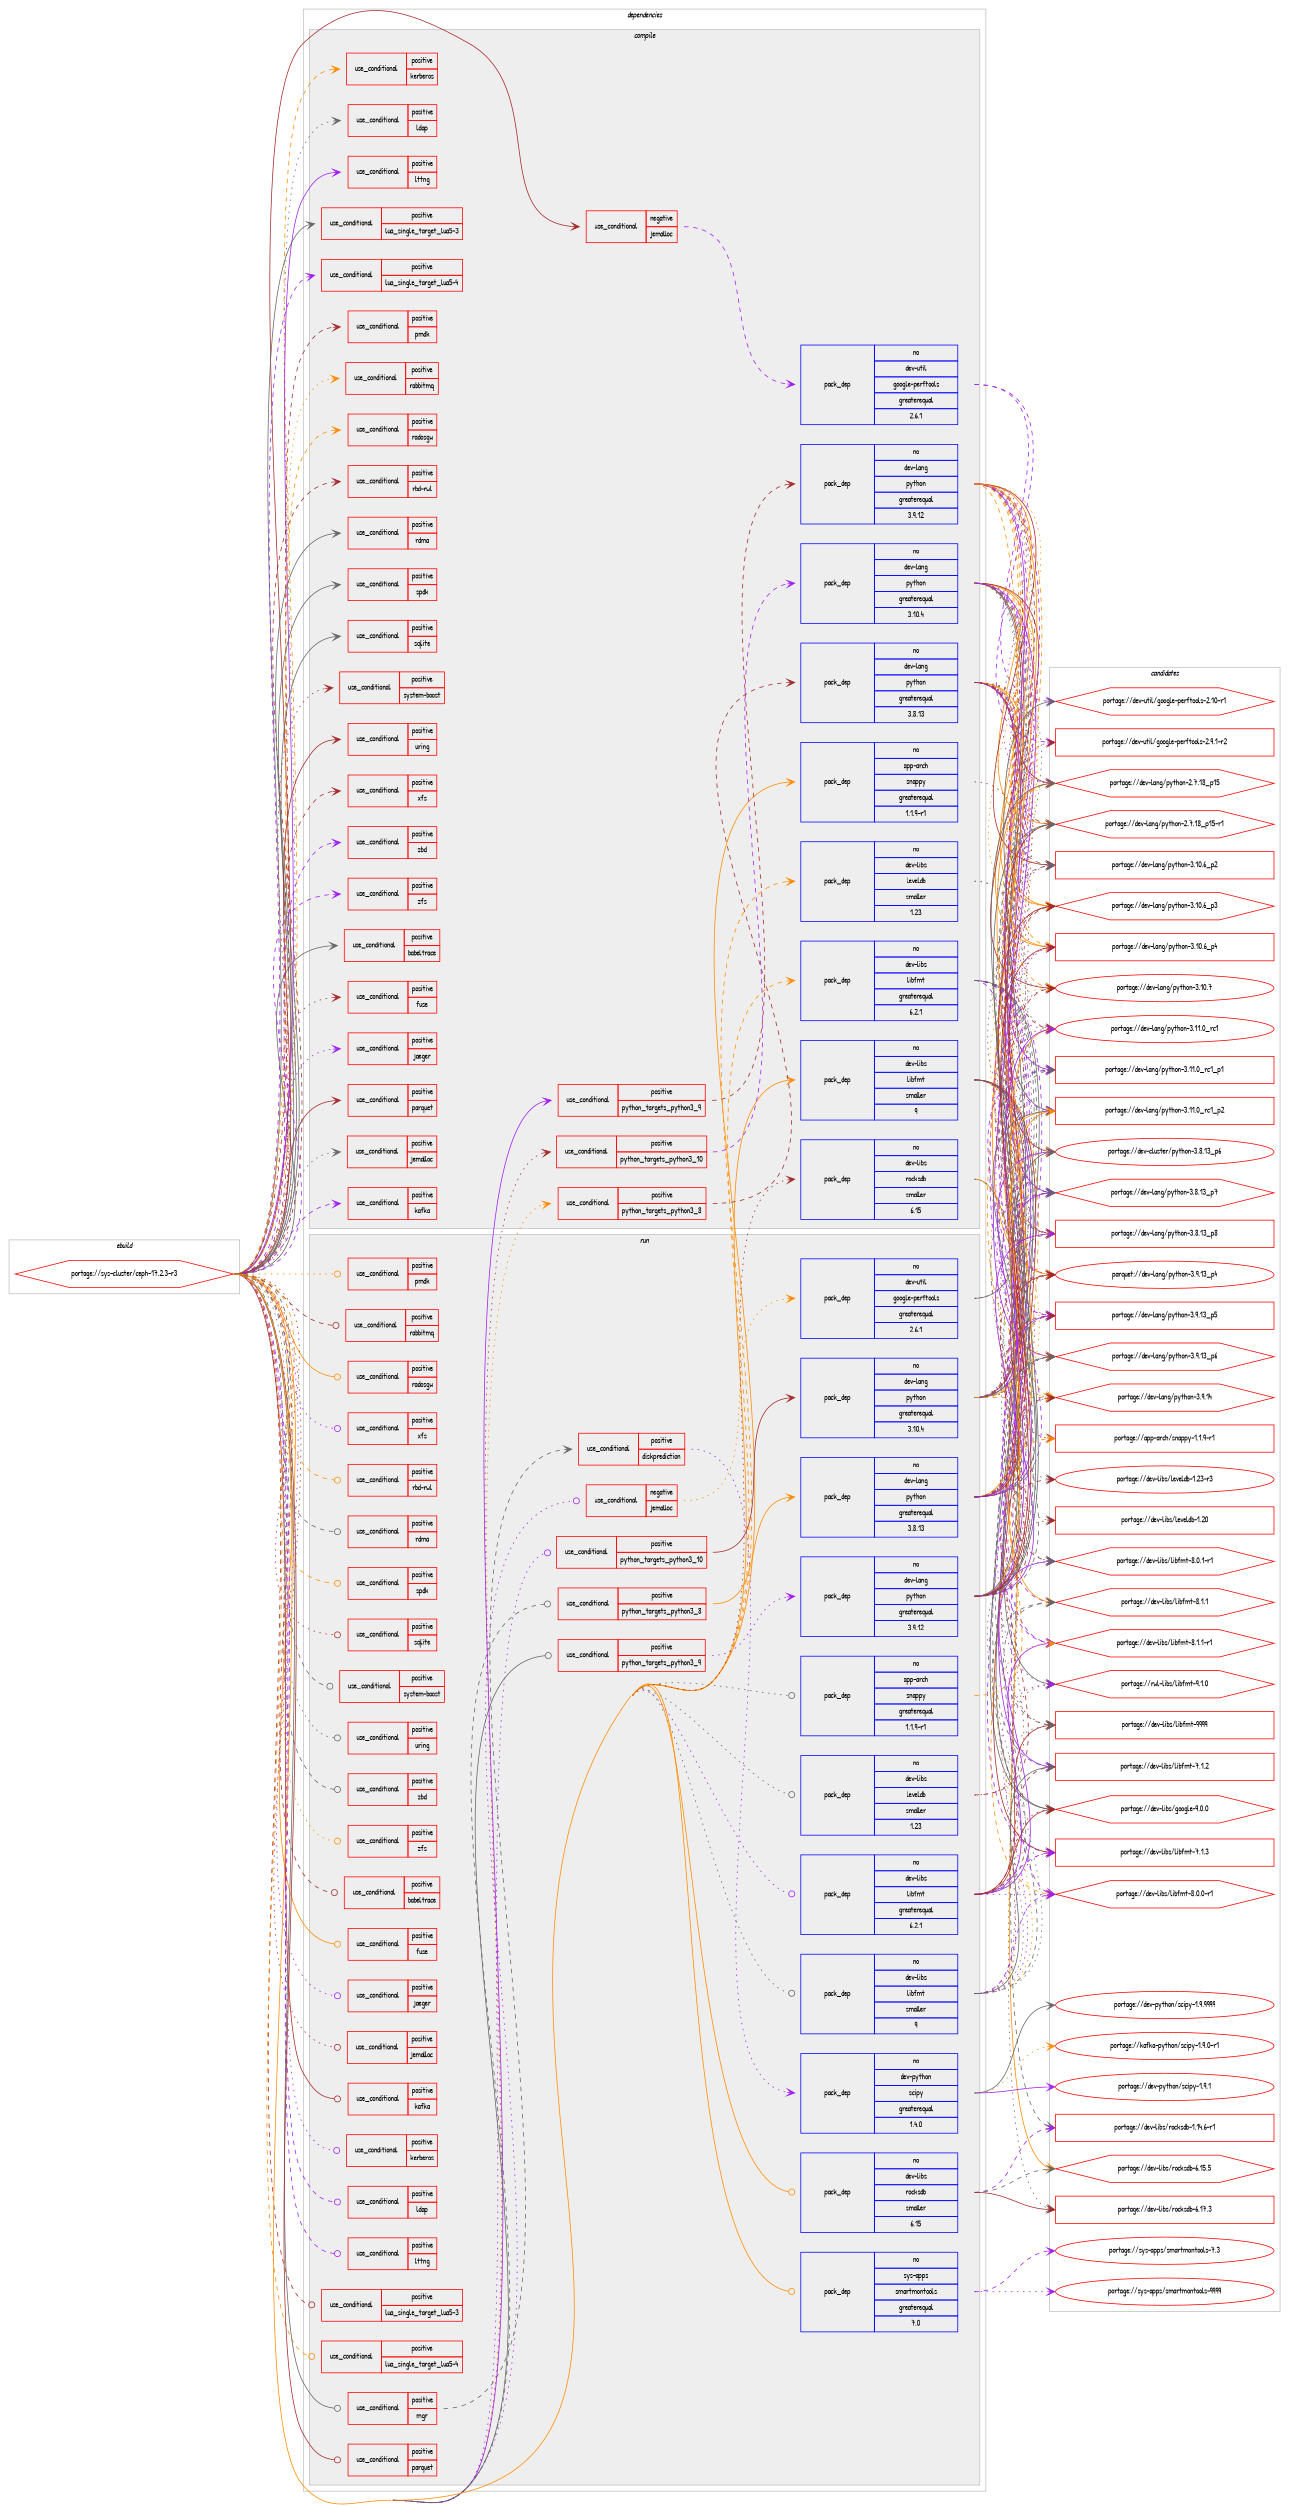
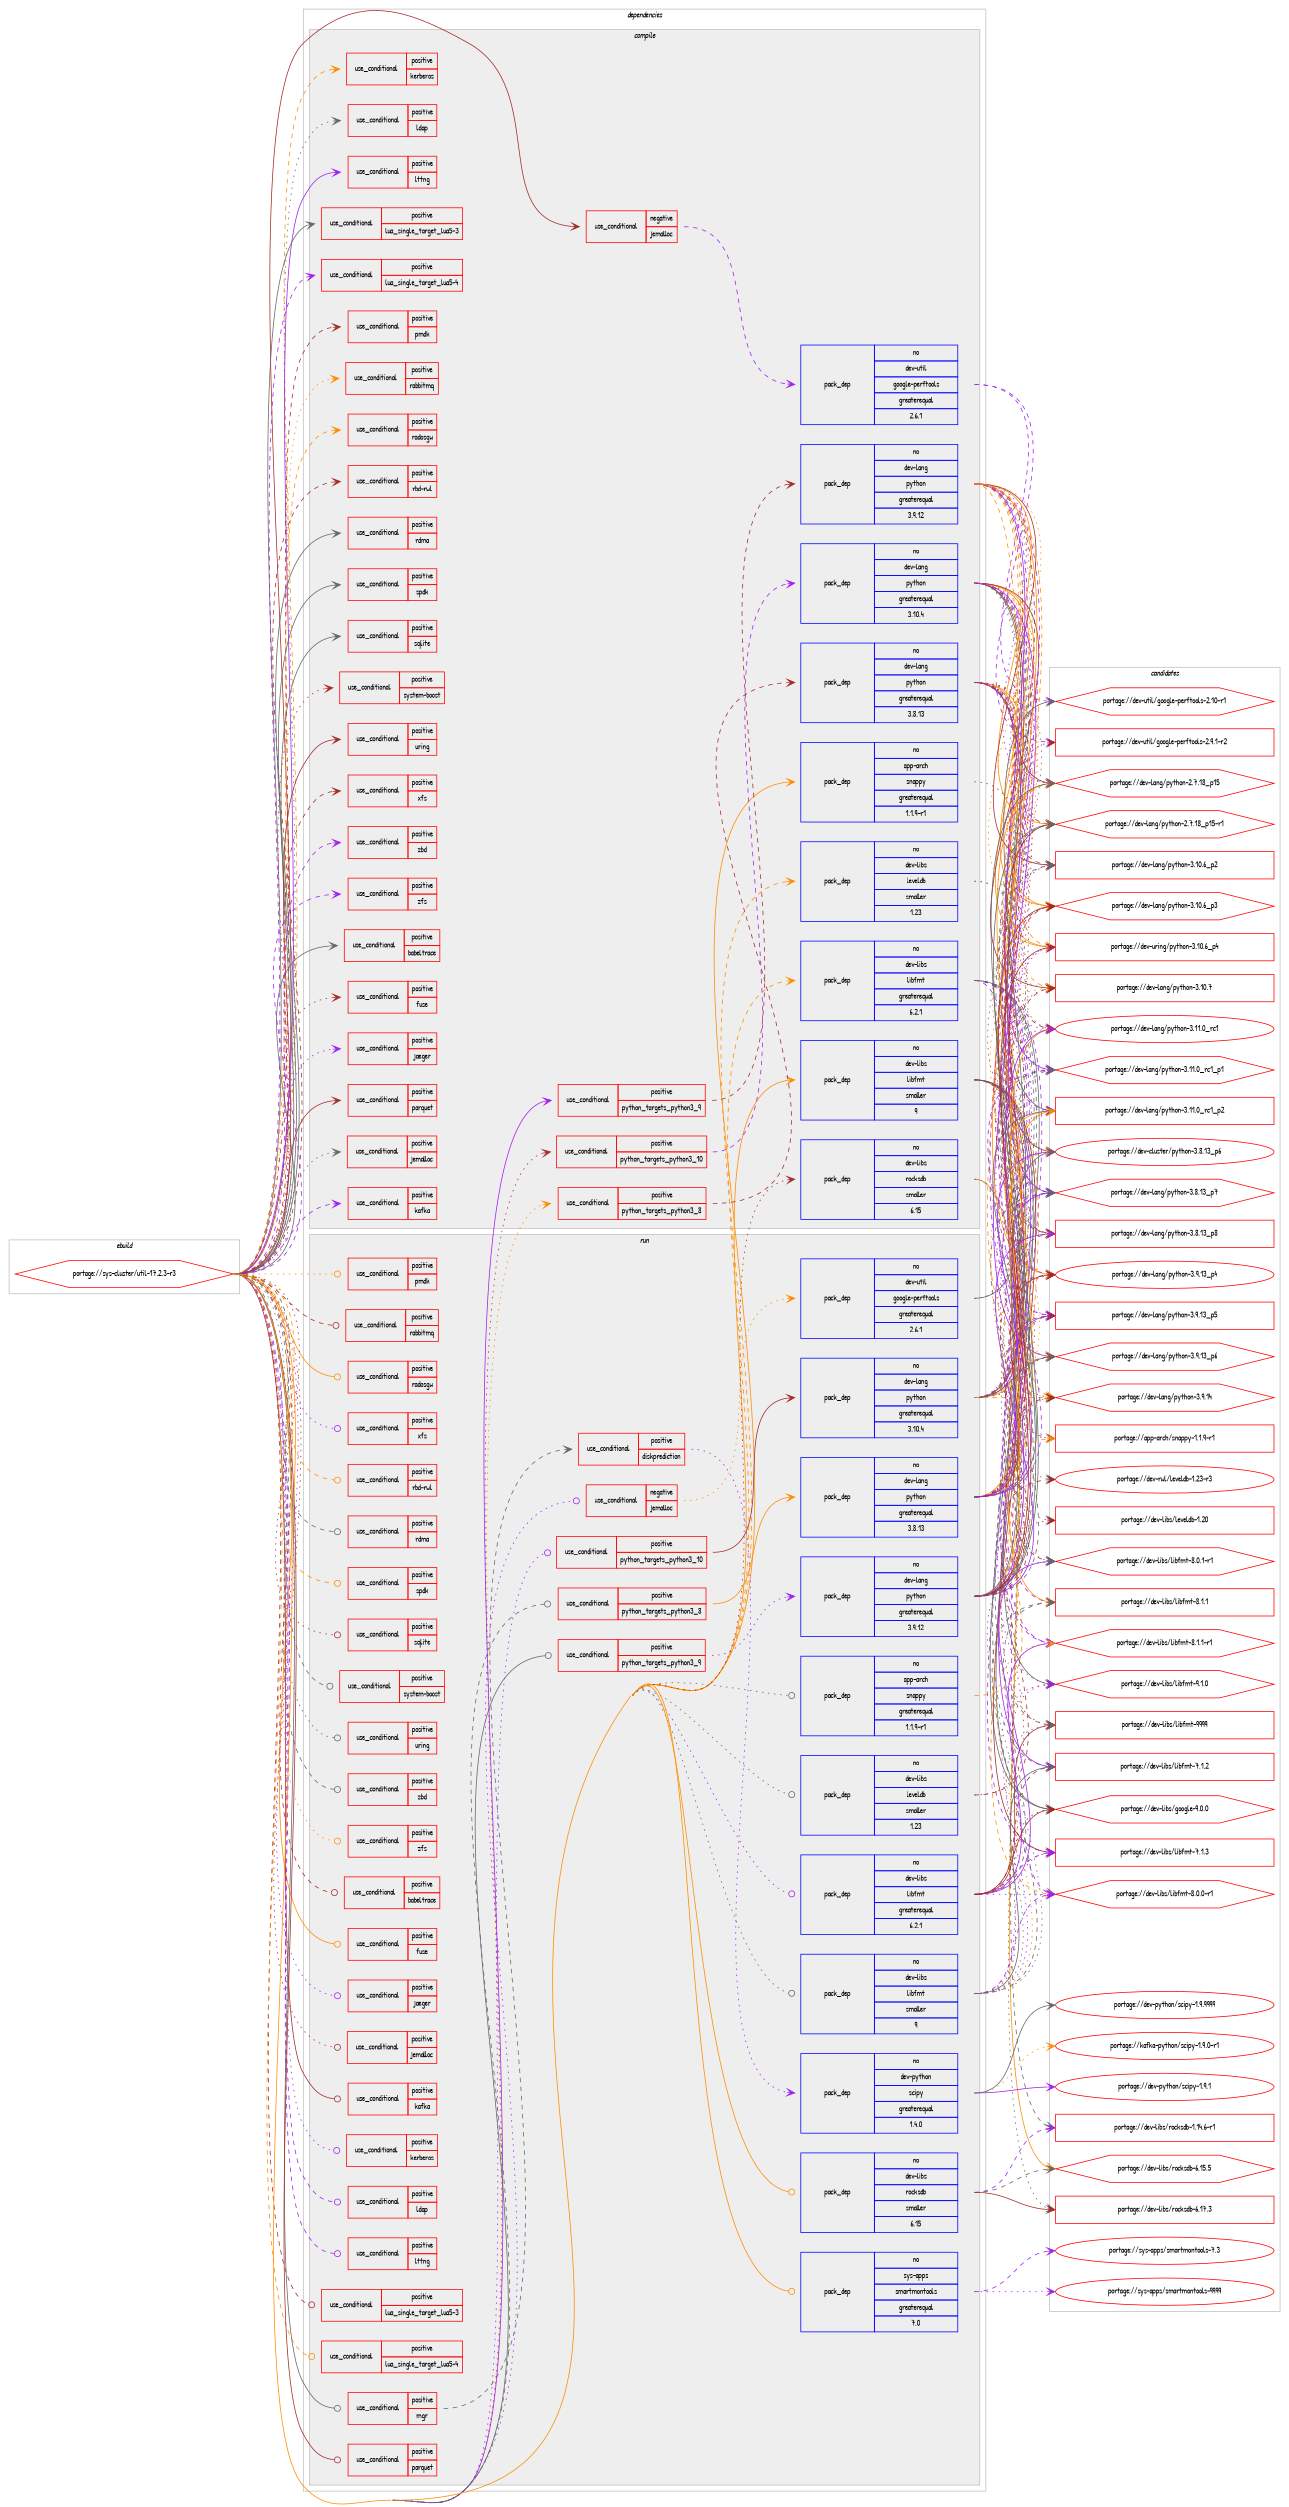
(1165, 947) -> (1165, 947)
(1165, 988) -> (1165, 988)
(1165, 1070) -> (1165, 1070)
(124, 1274) -> (124, 1274)
(1165, 1275) -> (1165, 1275)
(1165, 1480) -> (1165, 1480)
(1165, 1602) -> (1165, 1602)
(1165, 1684) -> (1165, 1684)
